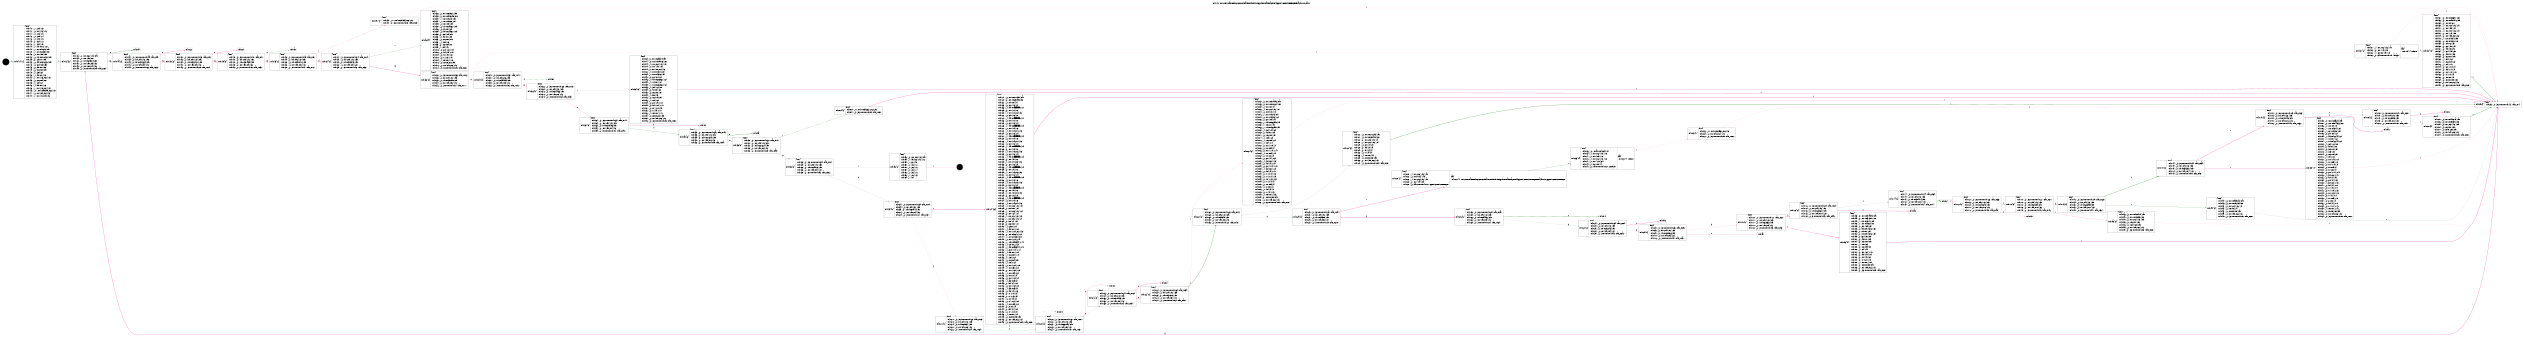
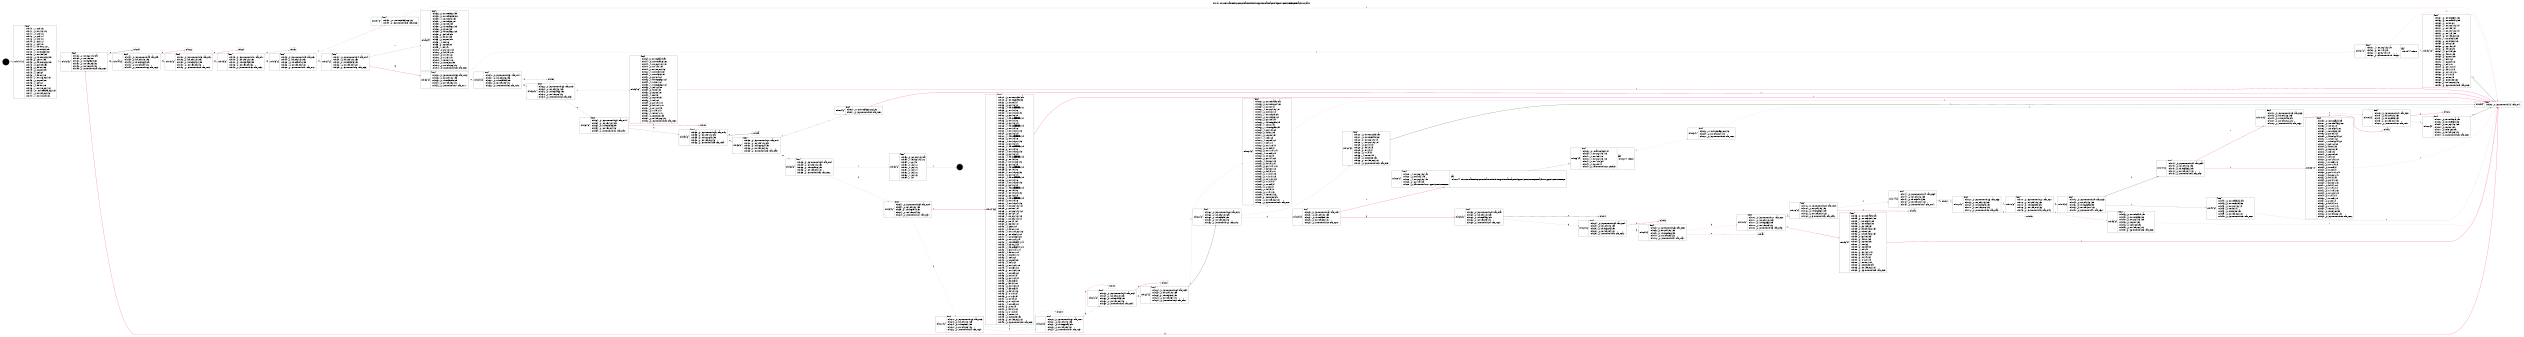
(1138, 298) -> (1138, 297)
